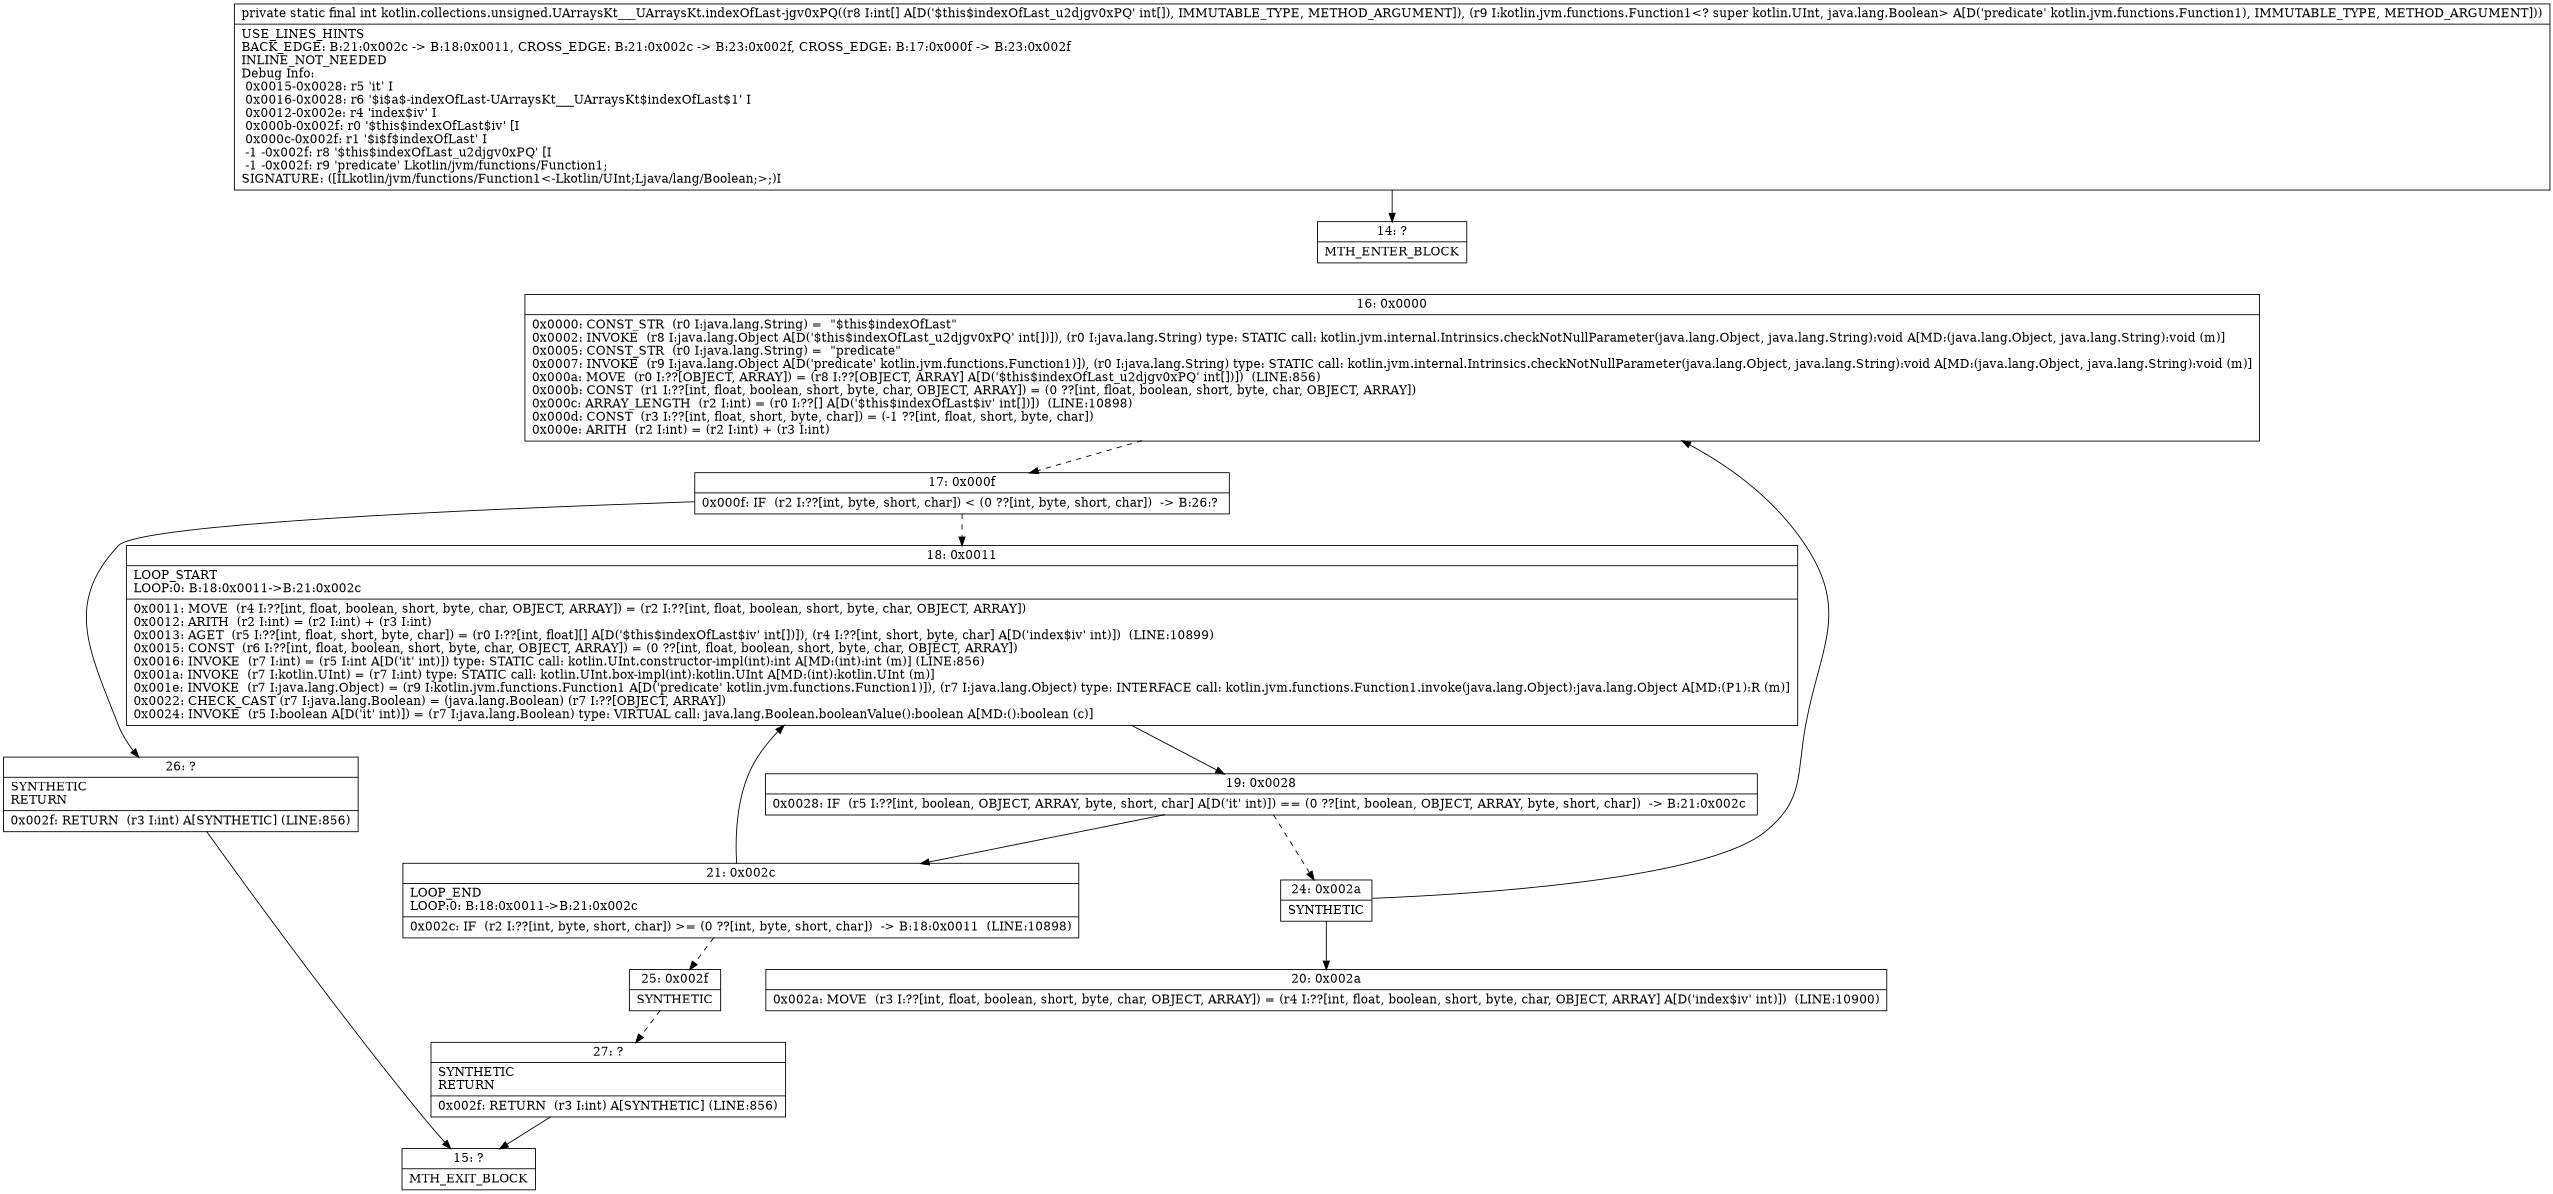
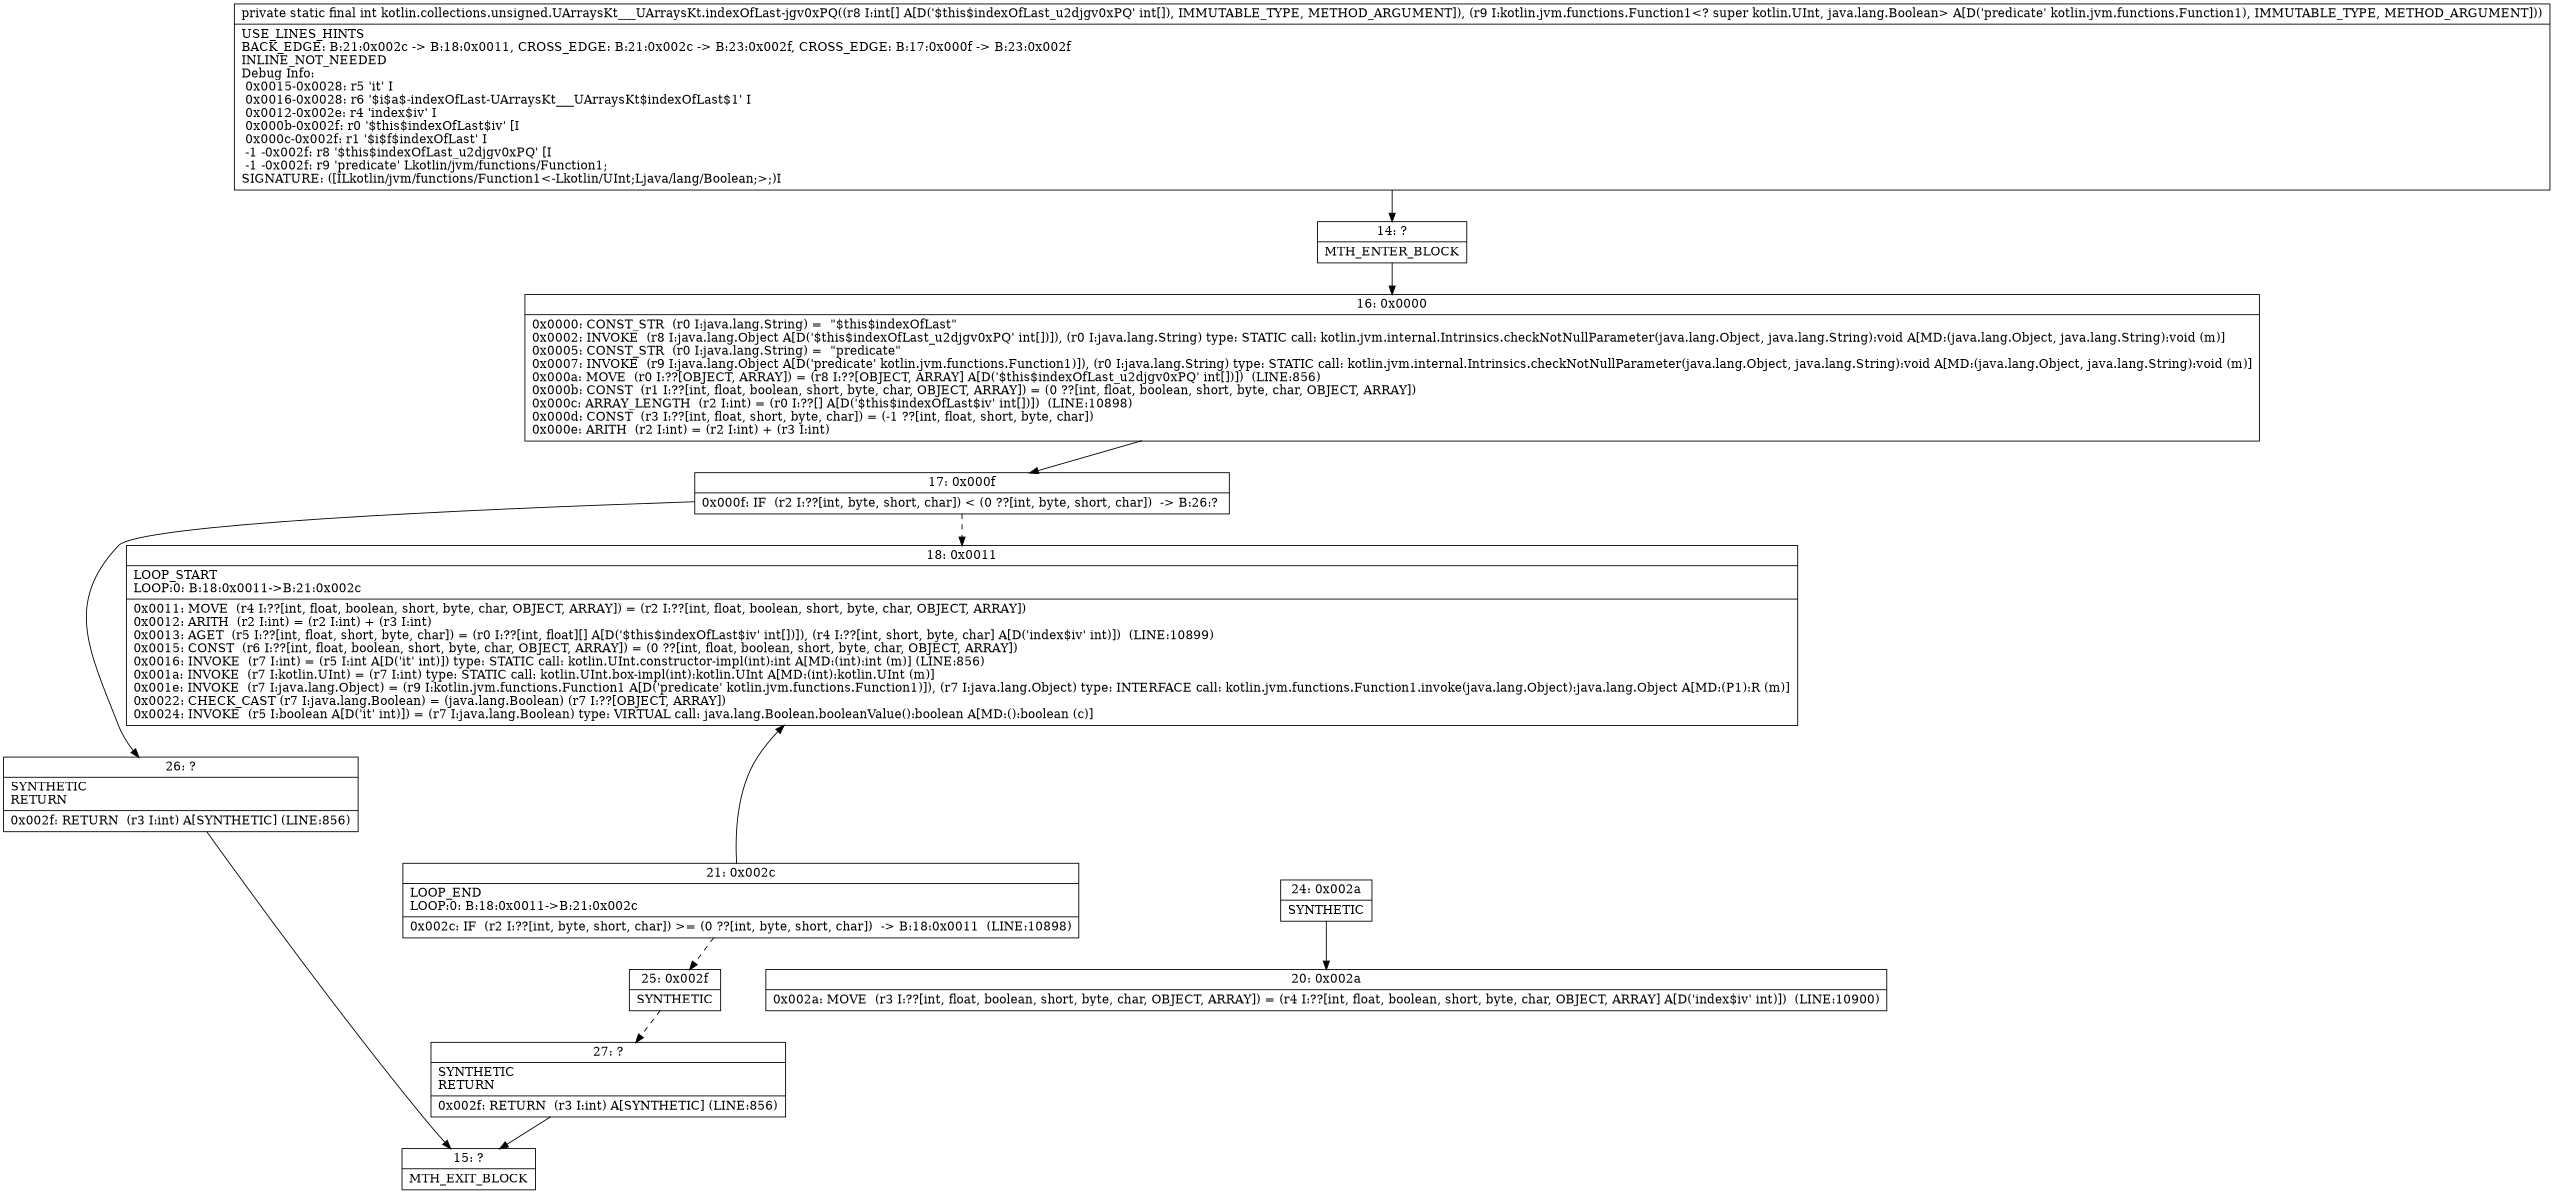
(1090, 456) -> (1090, 456)
(1261, 794) -> none
(1785, 811) -> (1392, 274)
